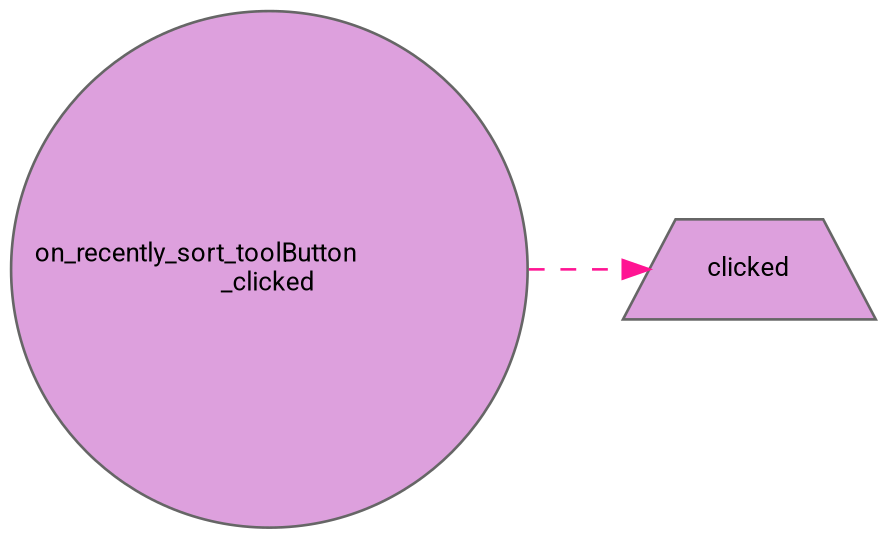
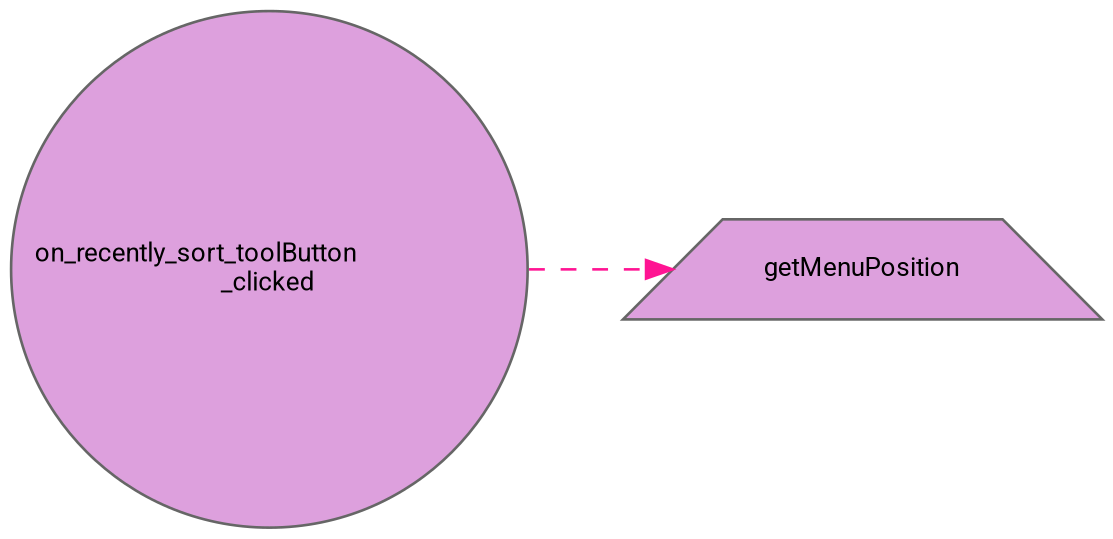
(749, 269) -> (863, 269)
